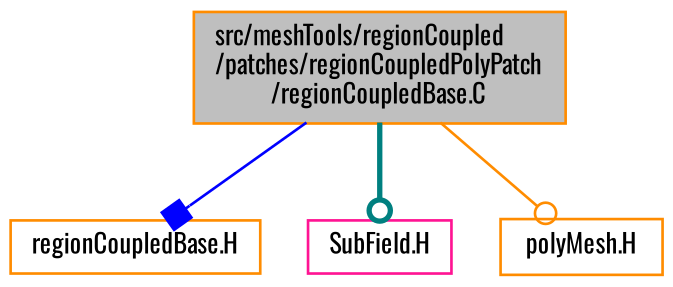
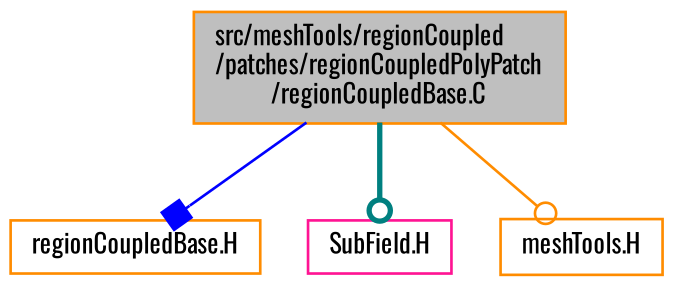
(582, 247) -> (582, 247)
